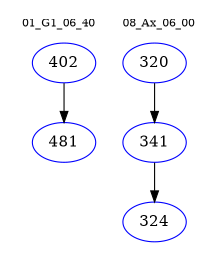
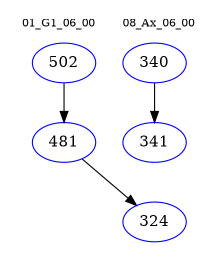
(59, 24) -> (59, 24)
(64, 63) -> (64, 63)
(155, 63) -> (155, 63)
(155, 177) -> (105, 179)
